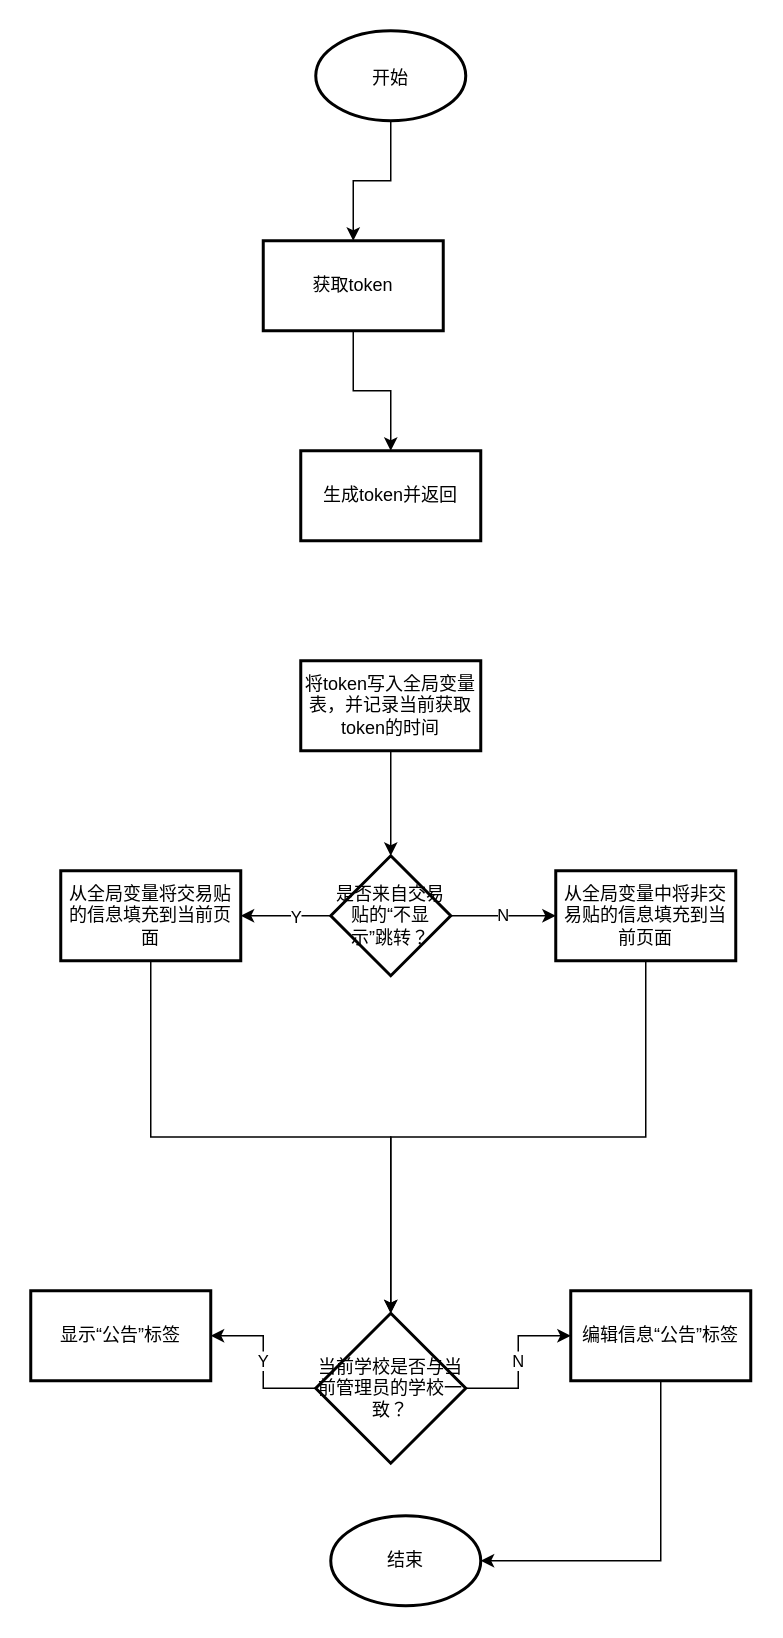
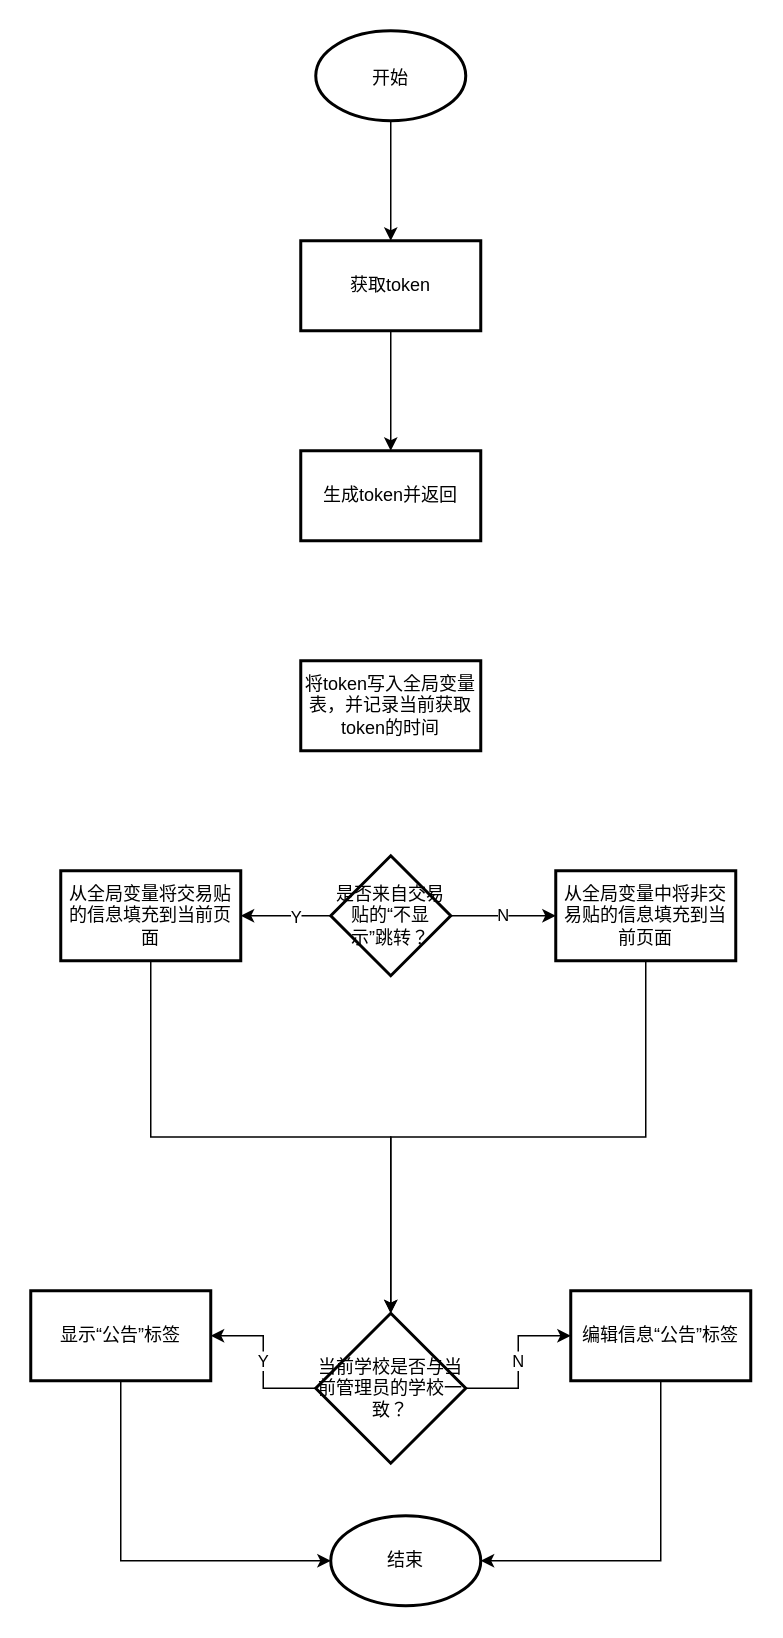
(353, 286) -> (391, 286)
(391, 798) -> none
none -> (131, 1561)
